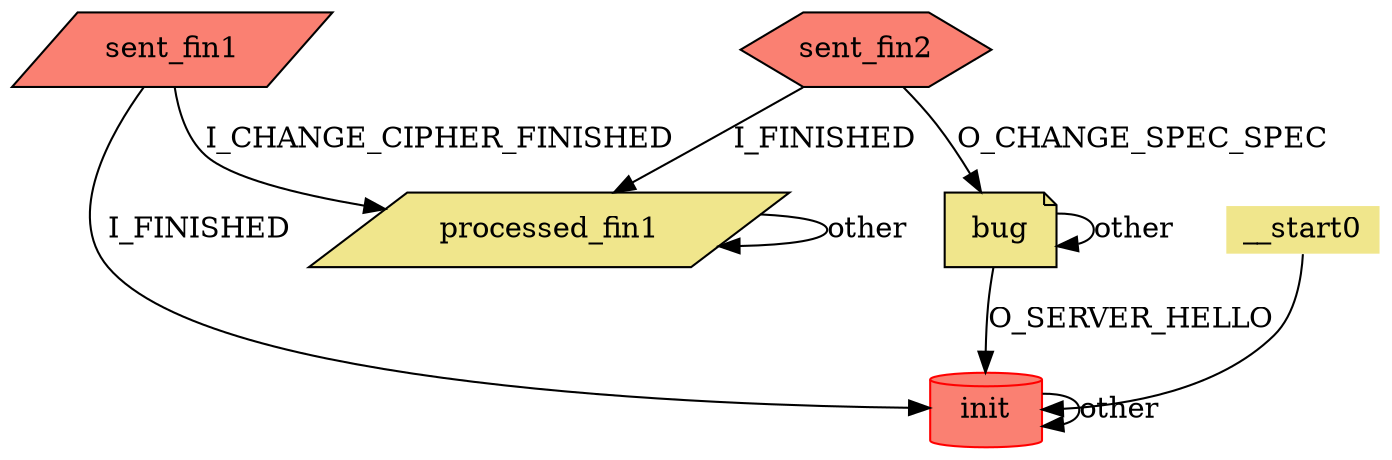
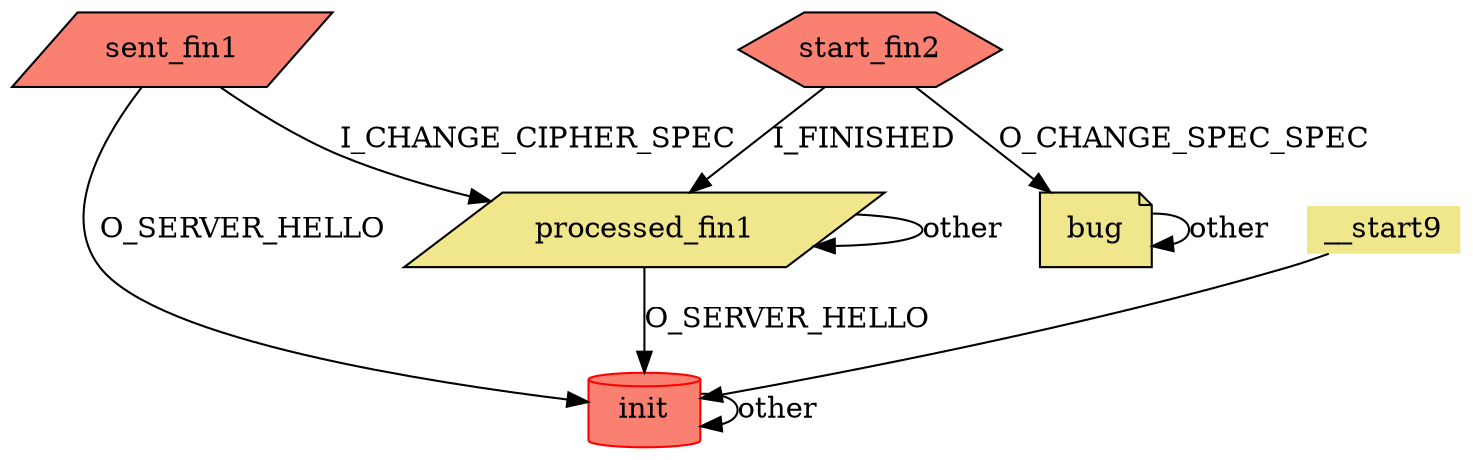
(866, 50) -> (870, 50)
(439, 140) -> (538, 140)
(199, 230) -> (243, 230)
(1303, 230) -> (1384, 230)
(988, 309) -> (644, 310)
